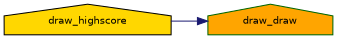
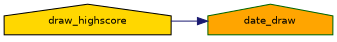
(270, 21) -> (270, 21)
